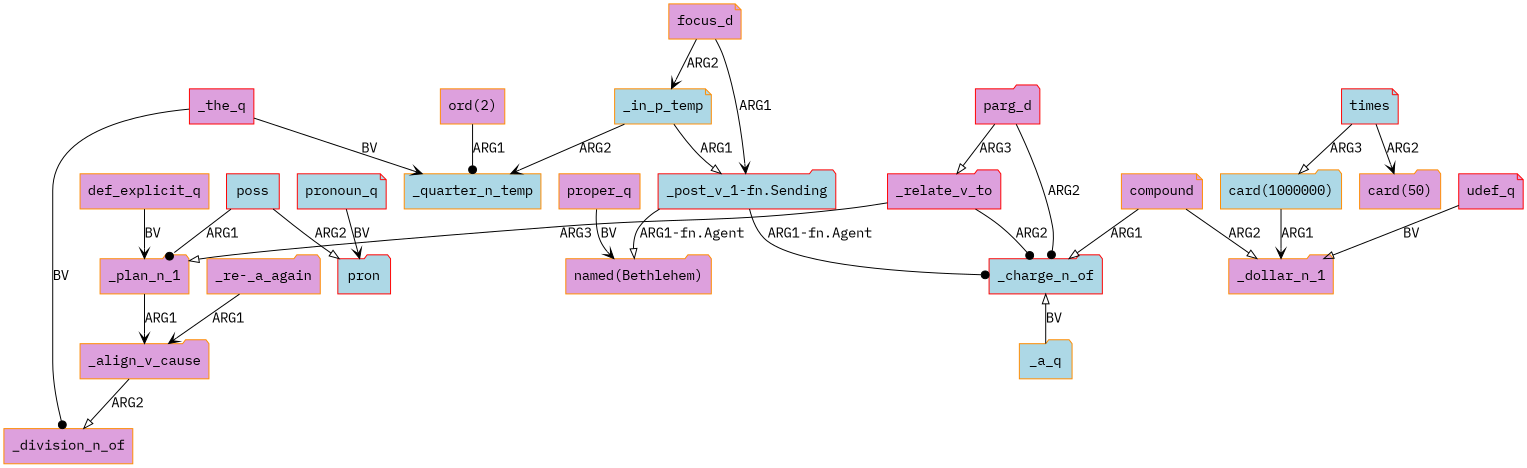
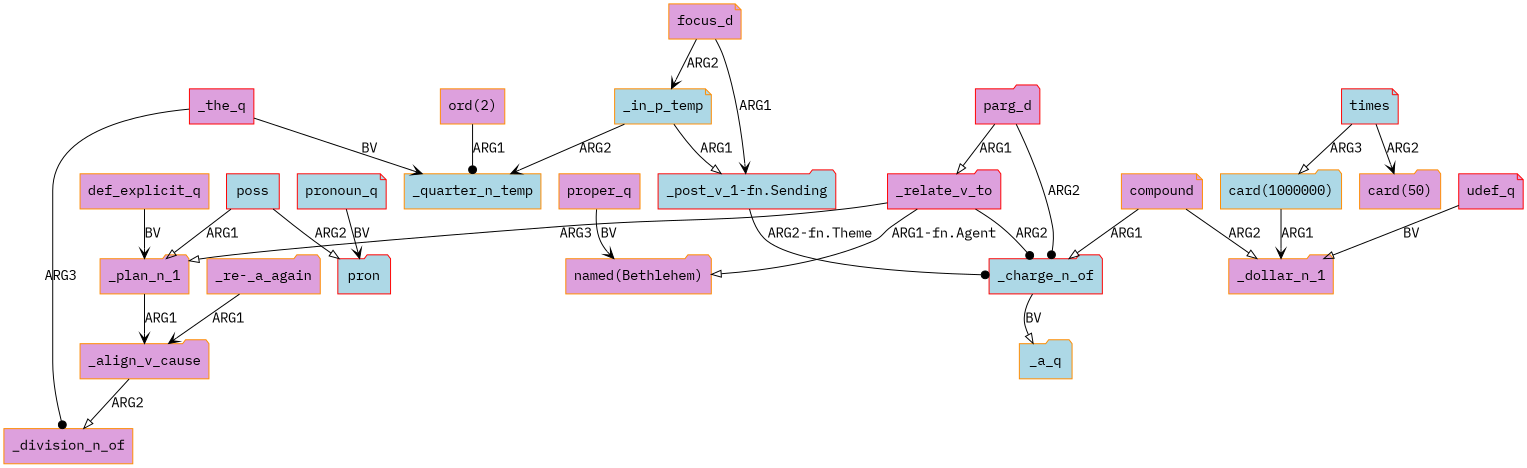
(996, 149) -> (996, 149)
(638, 228) -> (830, 256)
(203, 231) -> (203, 231)
(820, 234) -> (820, 234)
(61, 276) -> (61, 276)
(1046, 324) -> (1025, 314)
